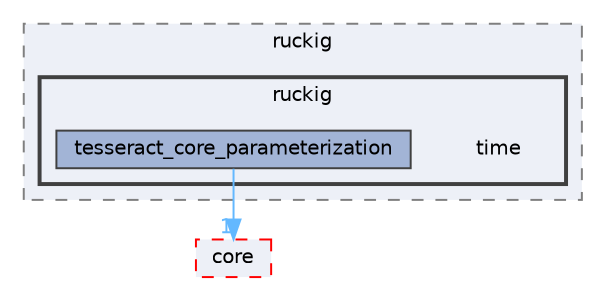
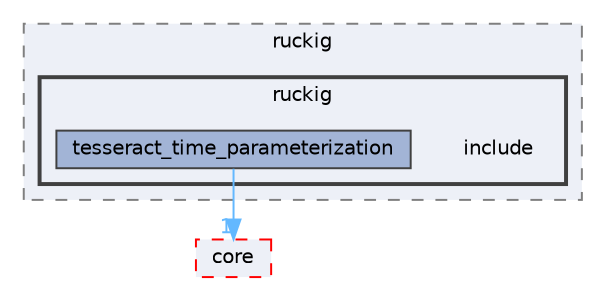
(234, 149) -> (234, 149)
(499, 149) -> (499, 149)
